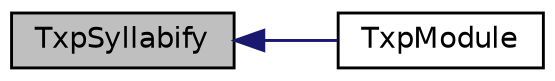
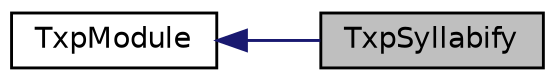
(301, 40) -> (284, 40)
